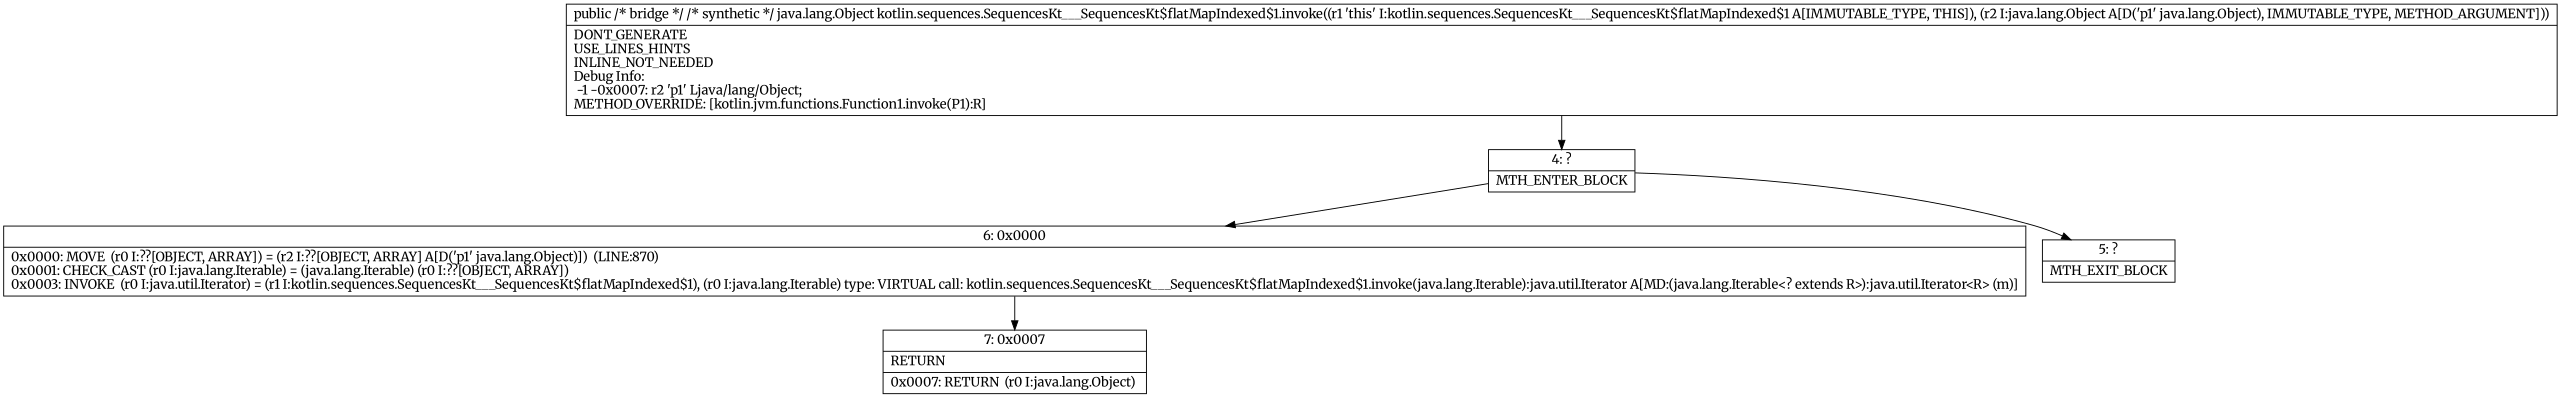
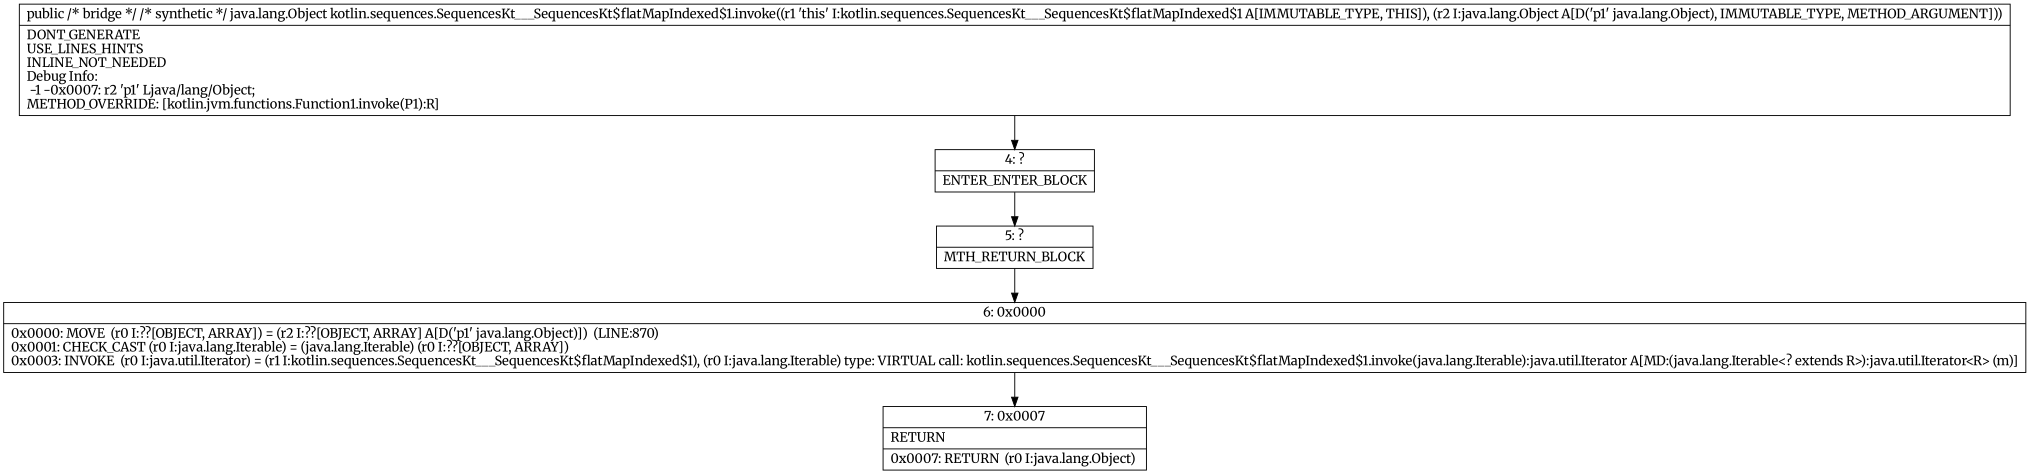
(1562, 181) -> (1015, 181)
(1362, 204) -> (1015, 281)
(2109, 271) -> (1015, 257)
